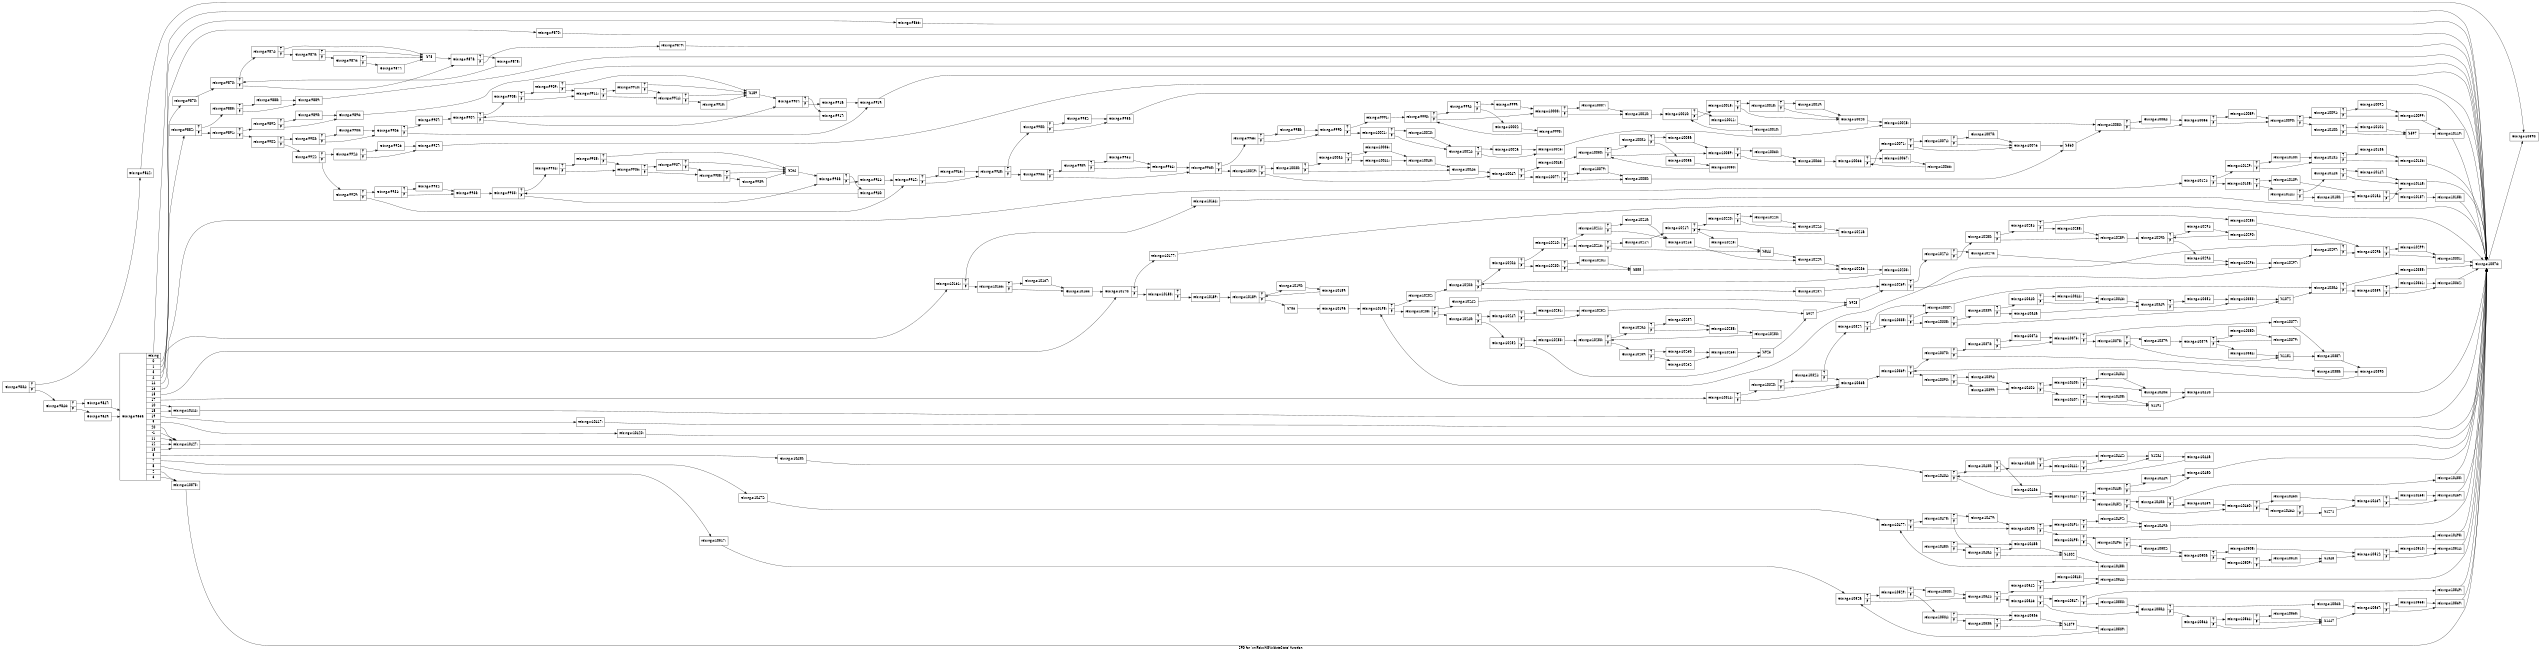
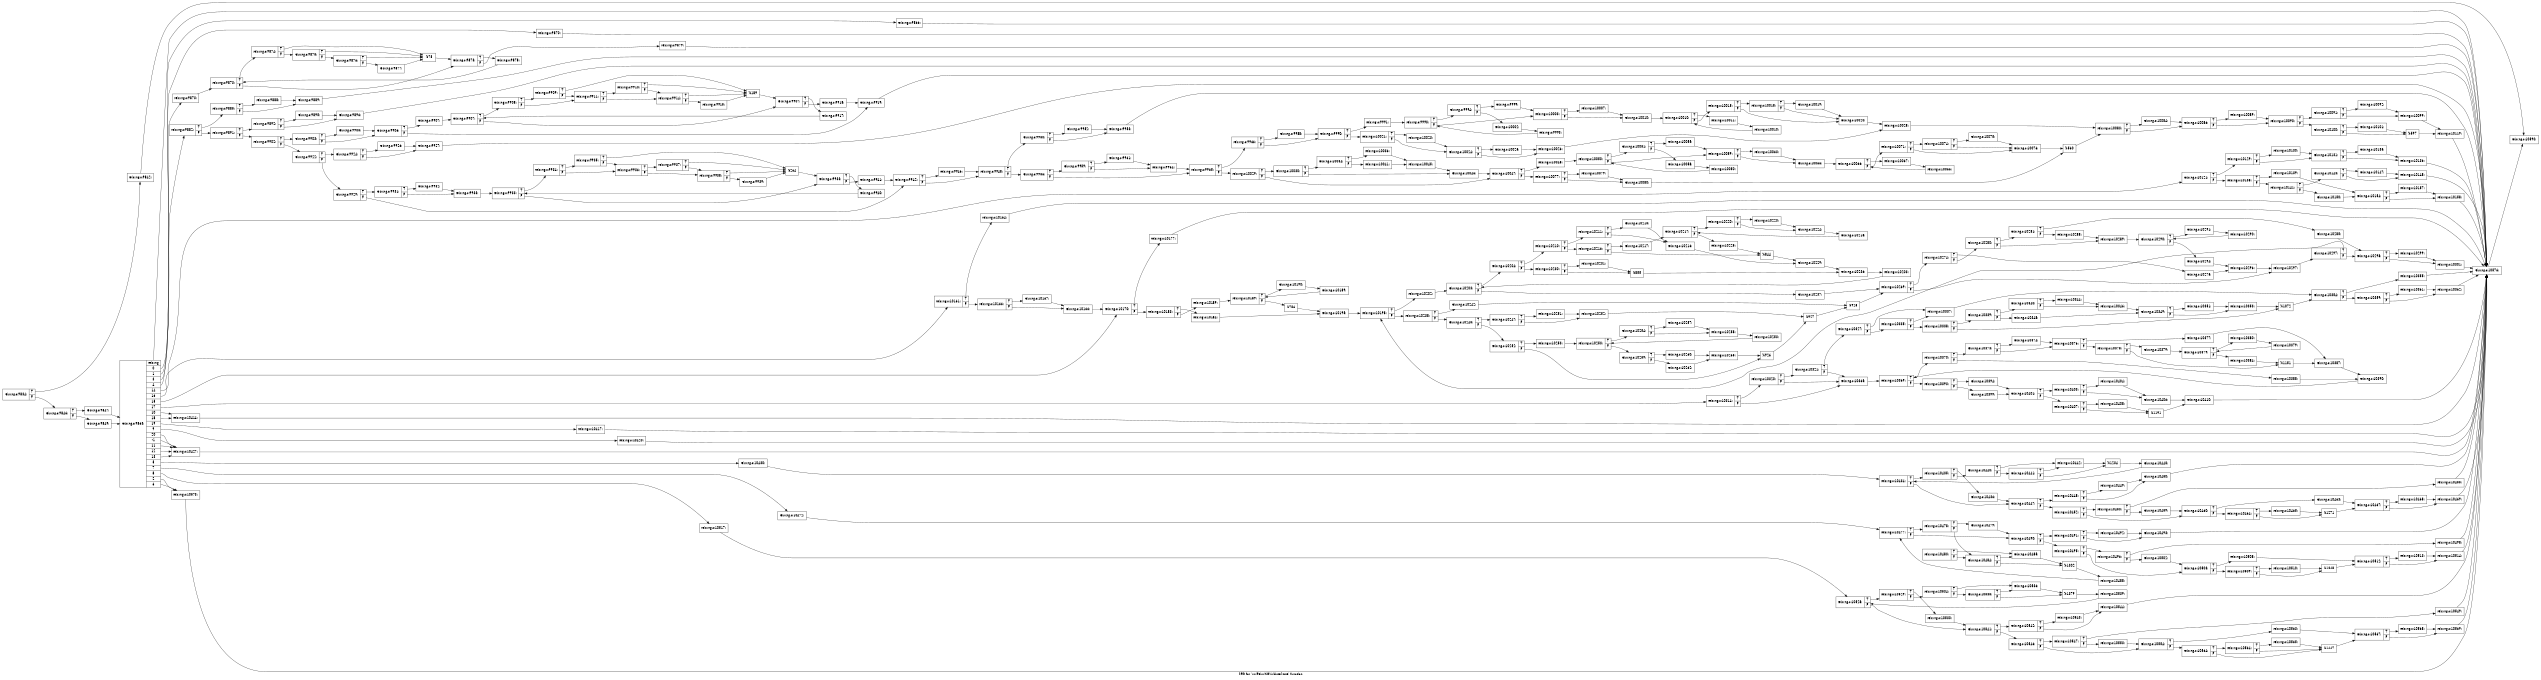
(2395, 195) -> (2411, 199)
none -> (1206, 318)
none -> (2286, 511)
